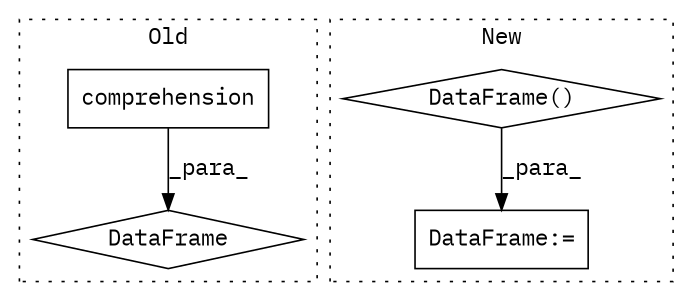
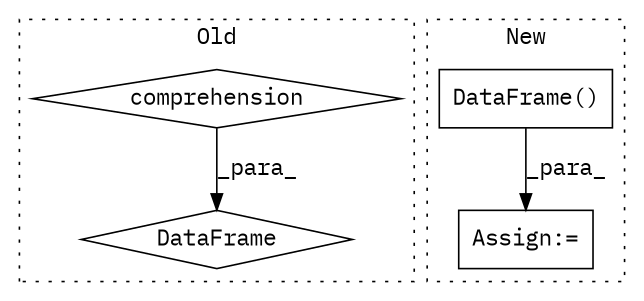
(168, 99) -> (217, 99)
(502, 99) -> (526, 99)
(502, 239) -> (526, 239)
